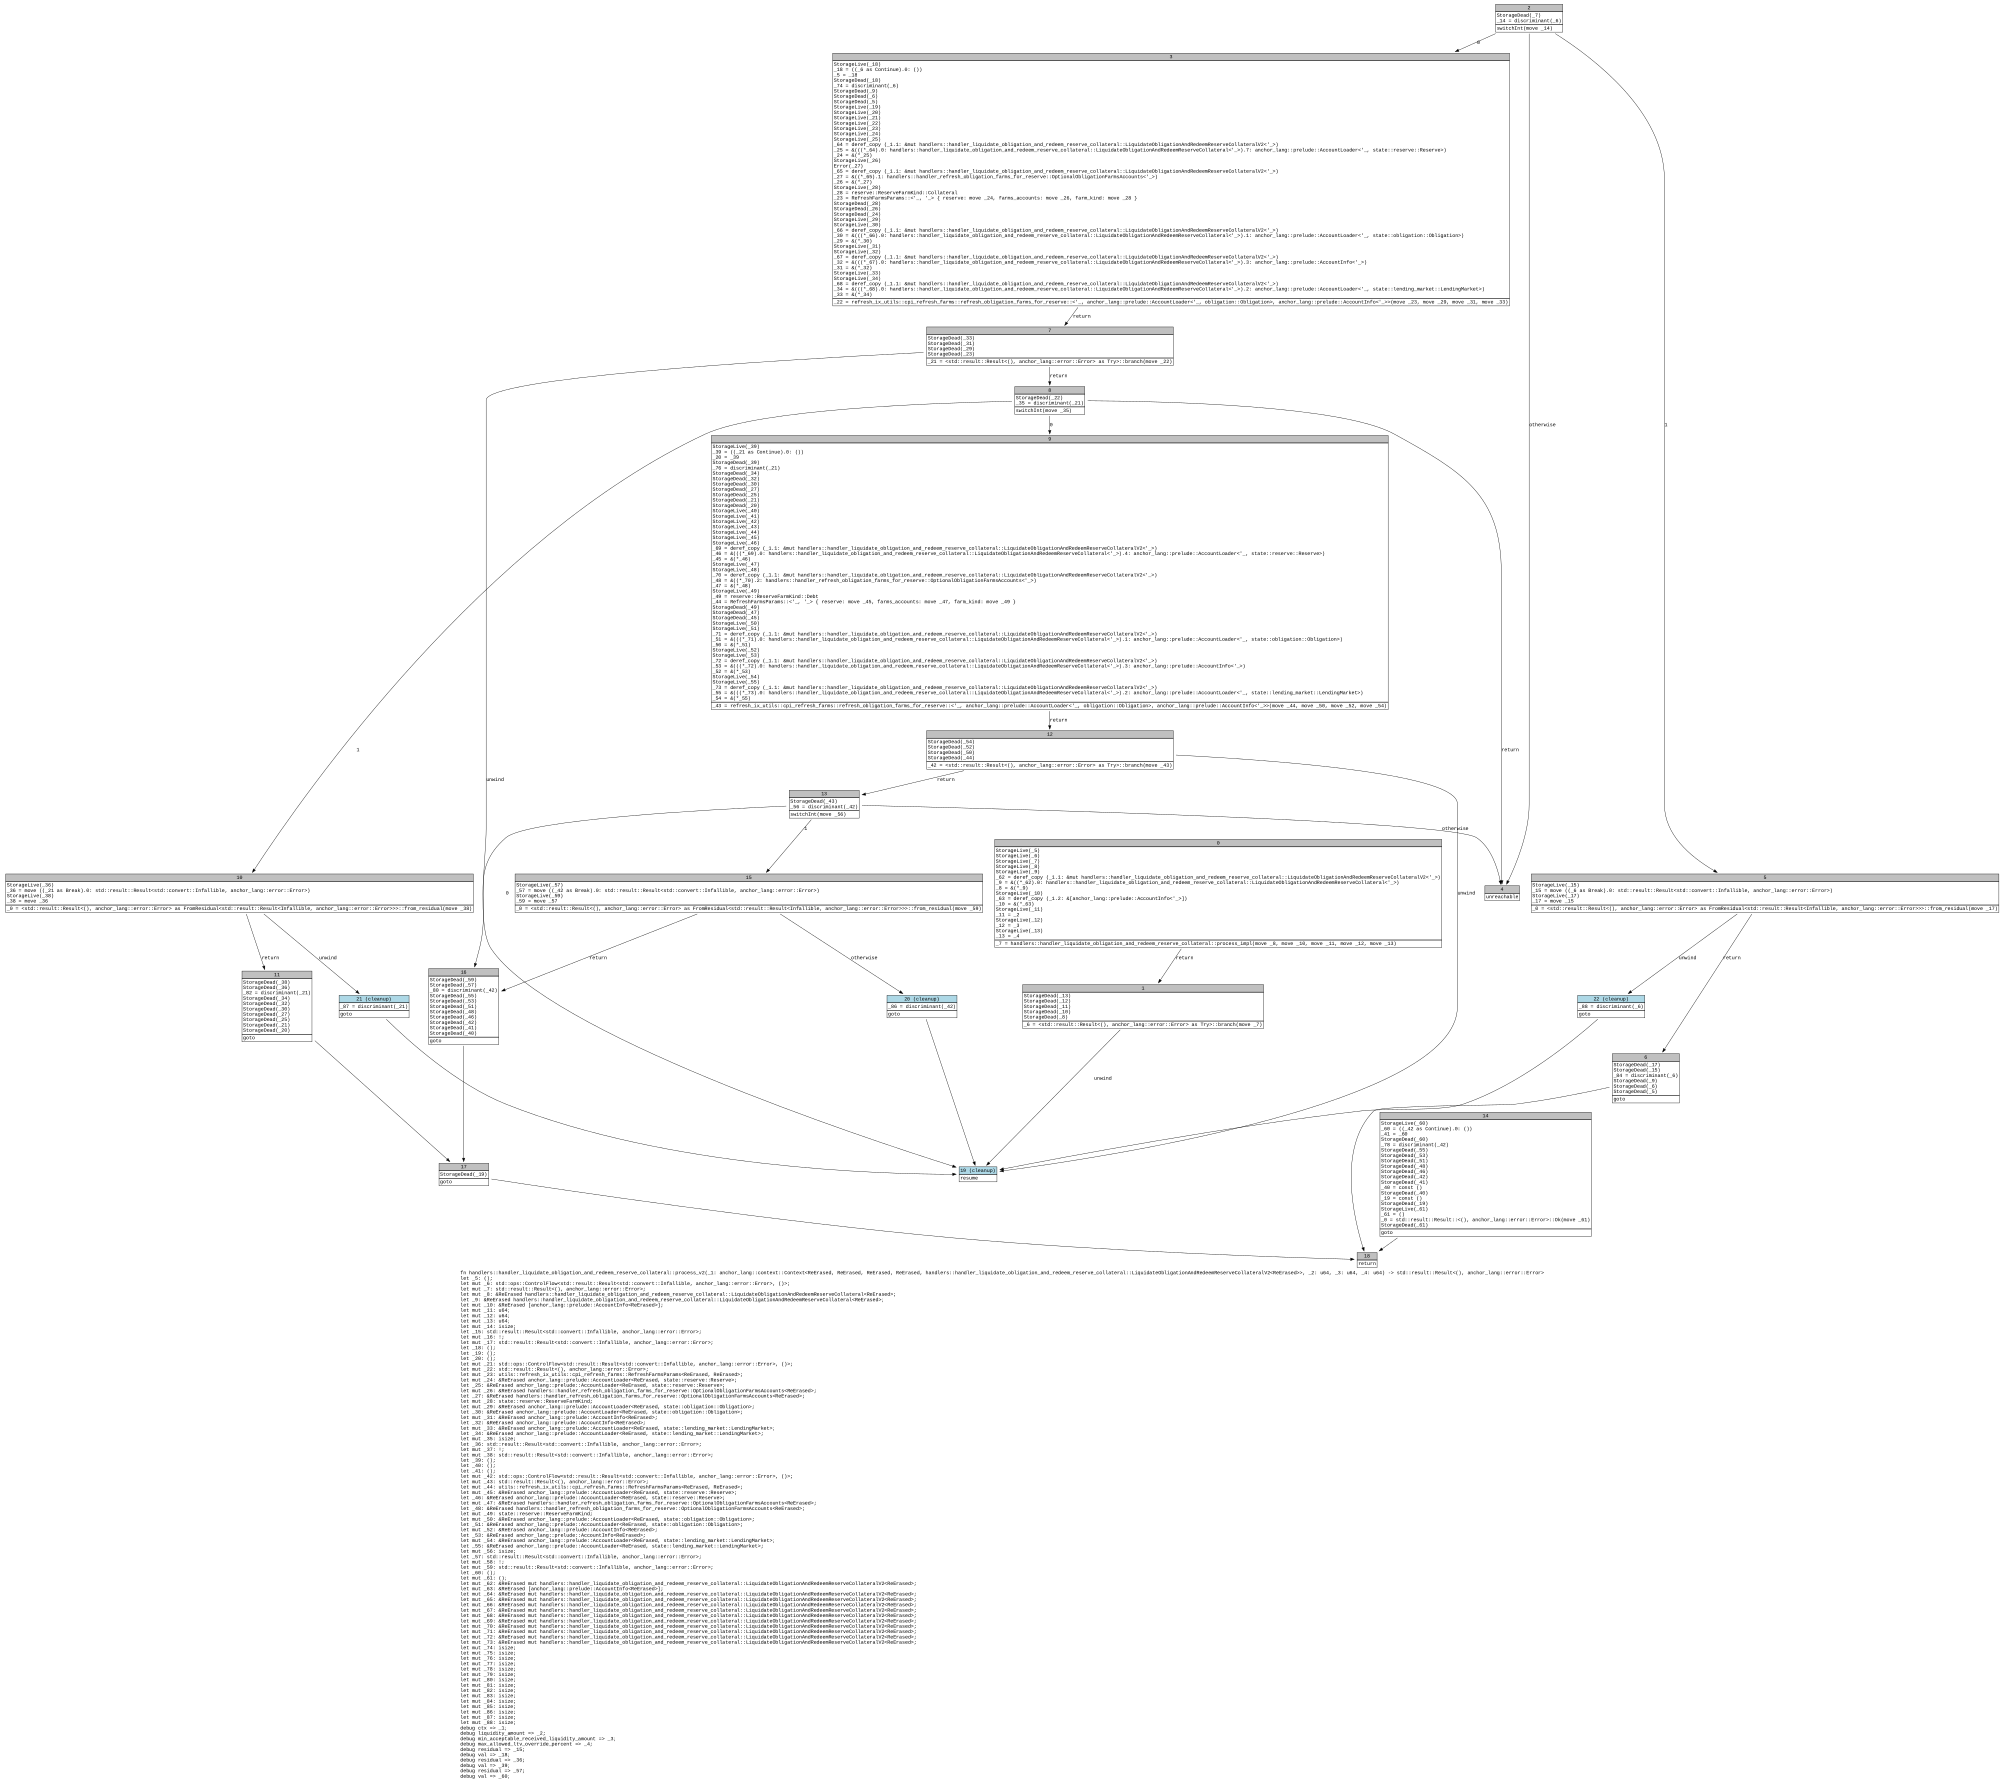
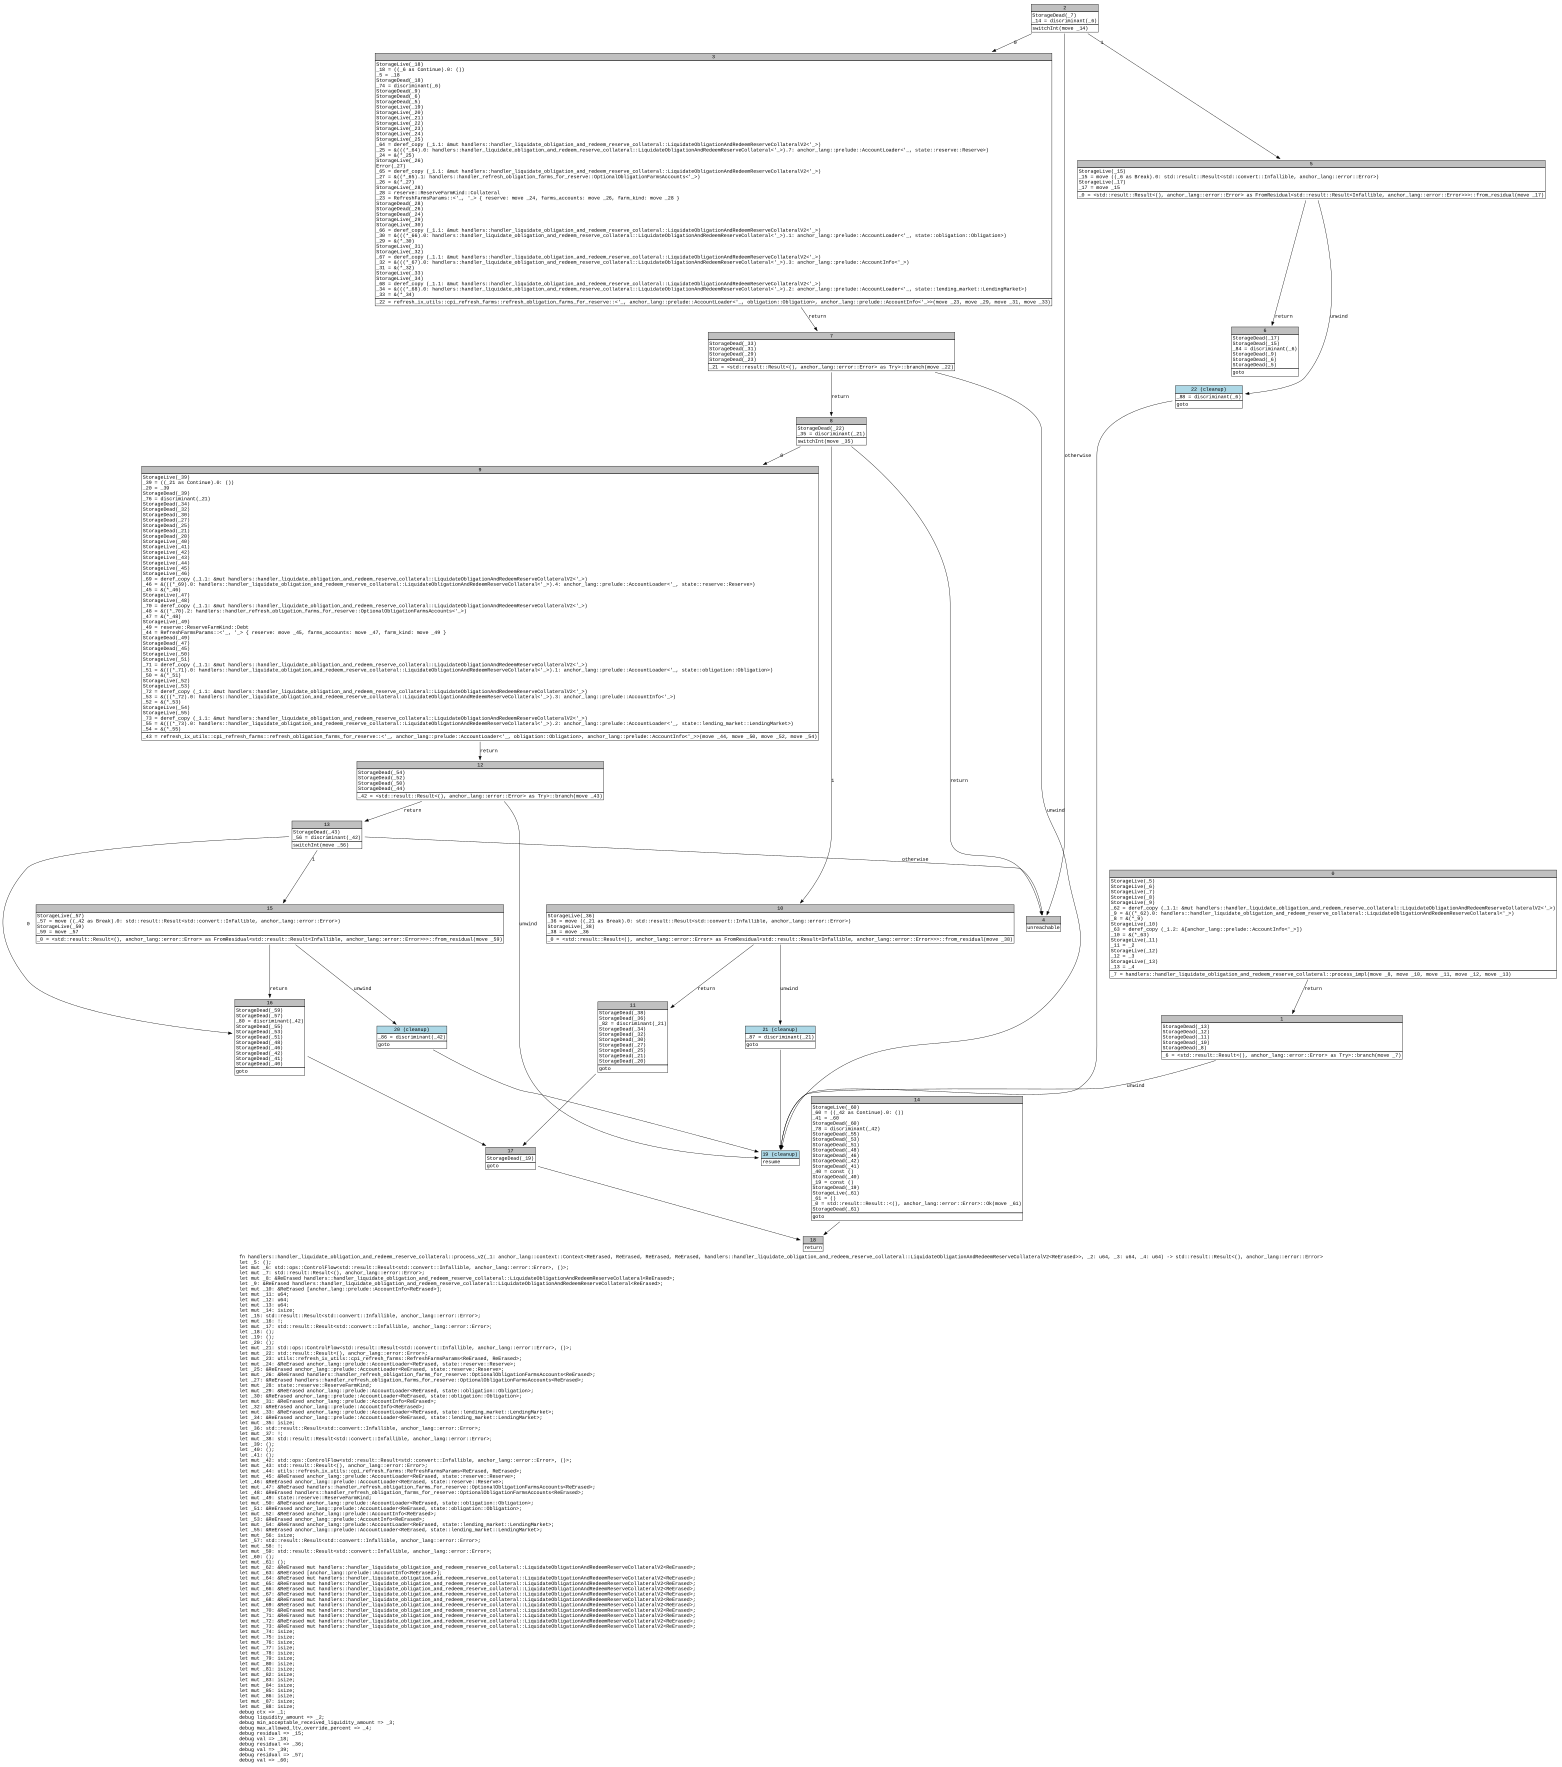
(864, 958) -> (363, 989)
(1421, 1107) -> none
